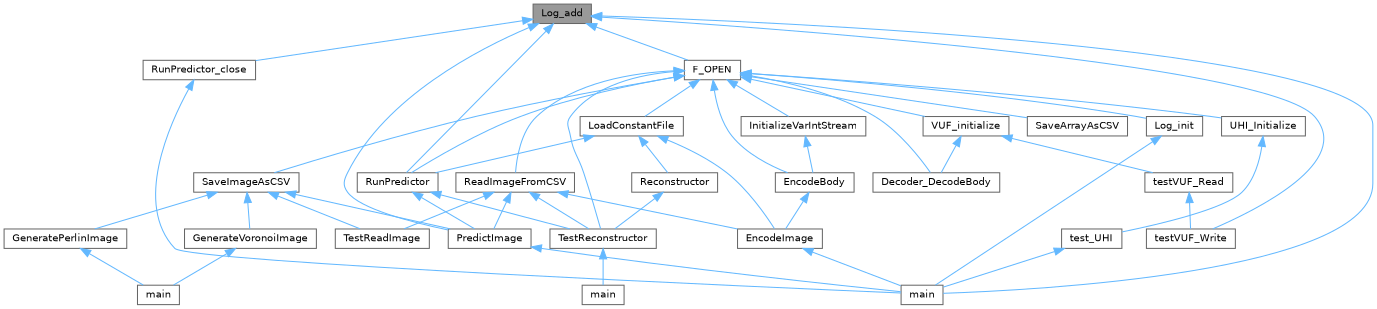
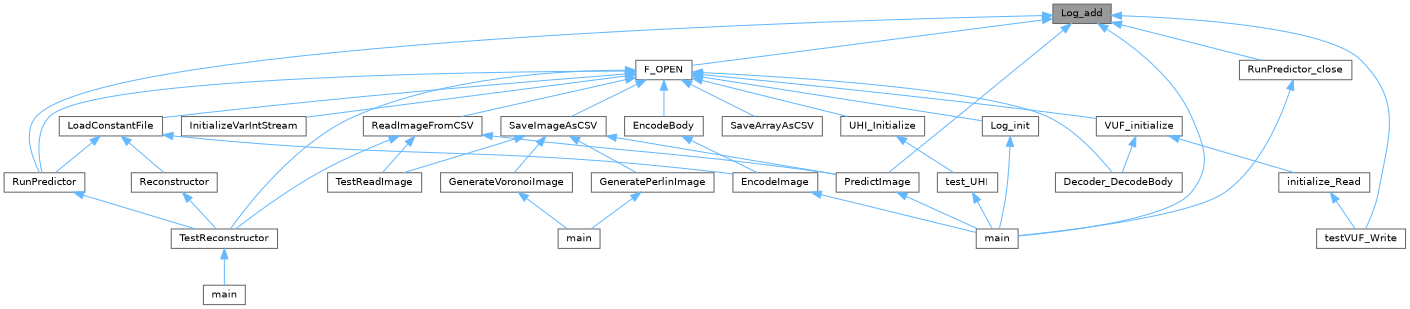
(810, 159) -> none
(1189, 182) -> (1324, 182)
(653, 212) -> none
(453, 216) -> none
